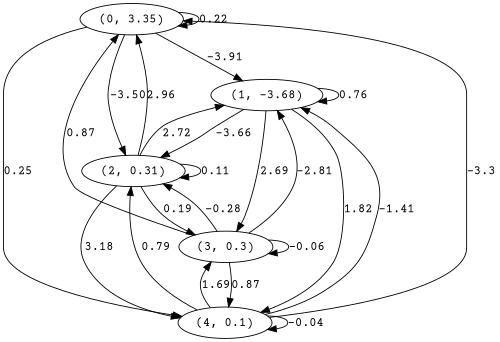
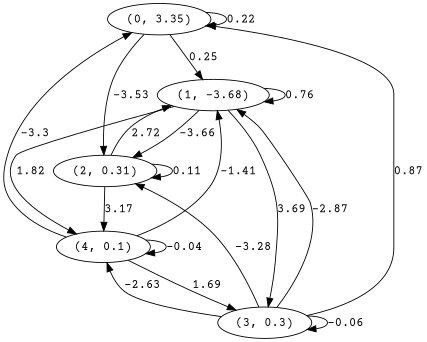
(225, 57) -> (204, 57)
(128, 95) -> (131, 95)
(147, 99) -> none
(275, 171) -> (292, 209)
(315, 171) -> (330, 209)
(3, 208) -> none
(223, 209) -> (253, 247)
(160, 213) -> none
(99, 247) -> (119, 209)
(143, 265) -> none
(246, 285) -> (143, 285)
